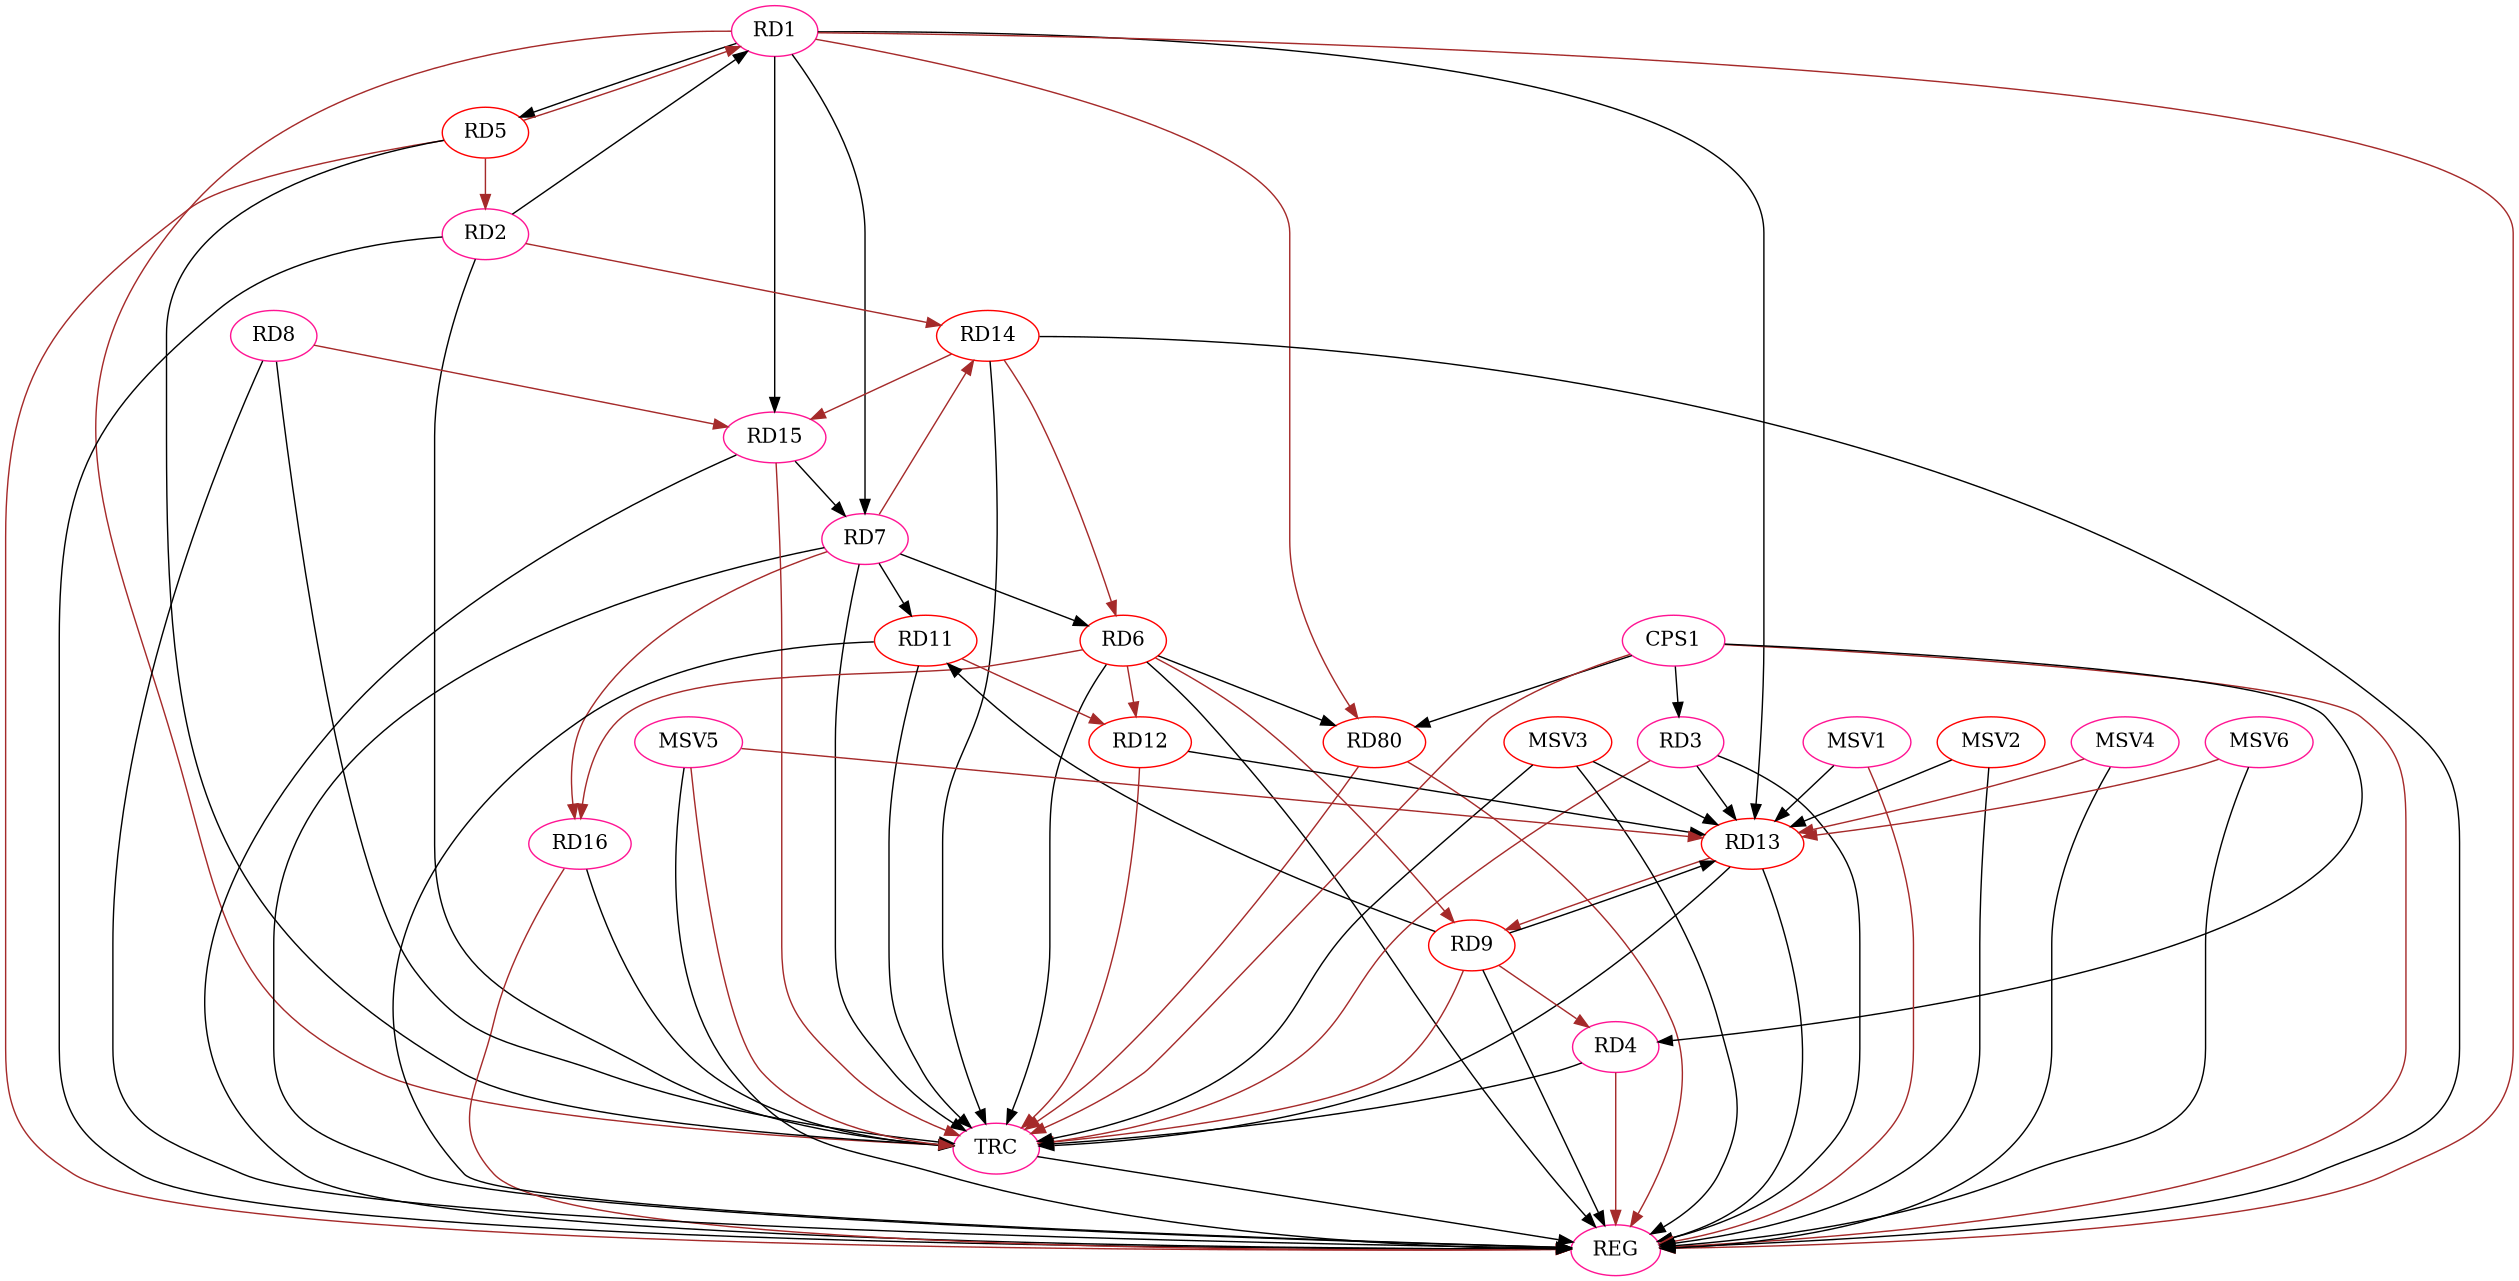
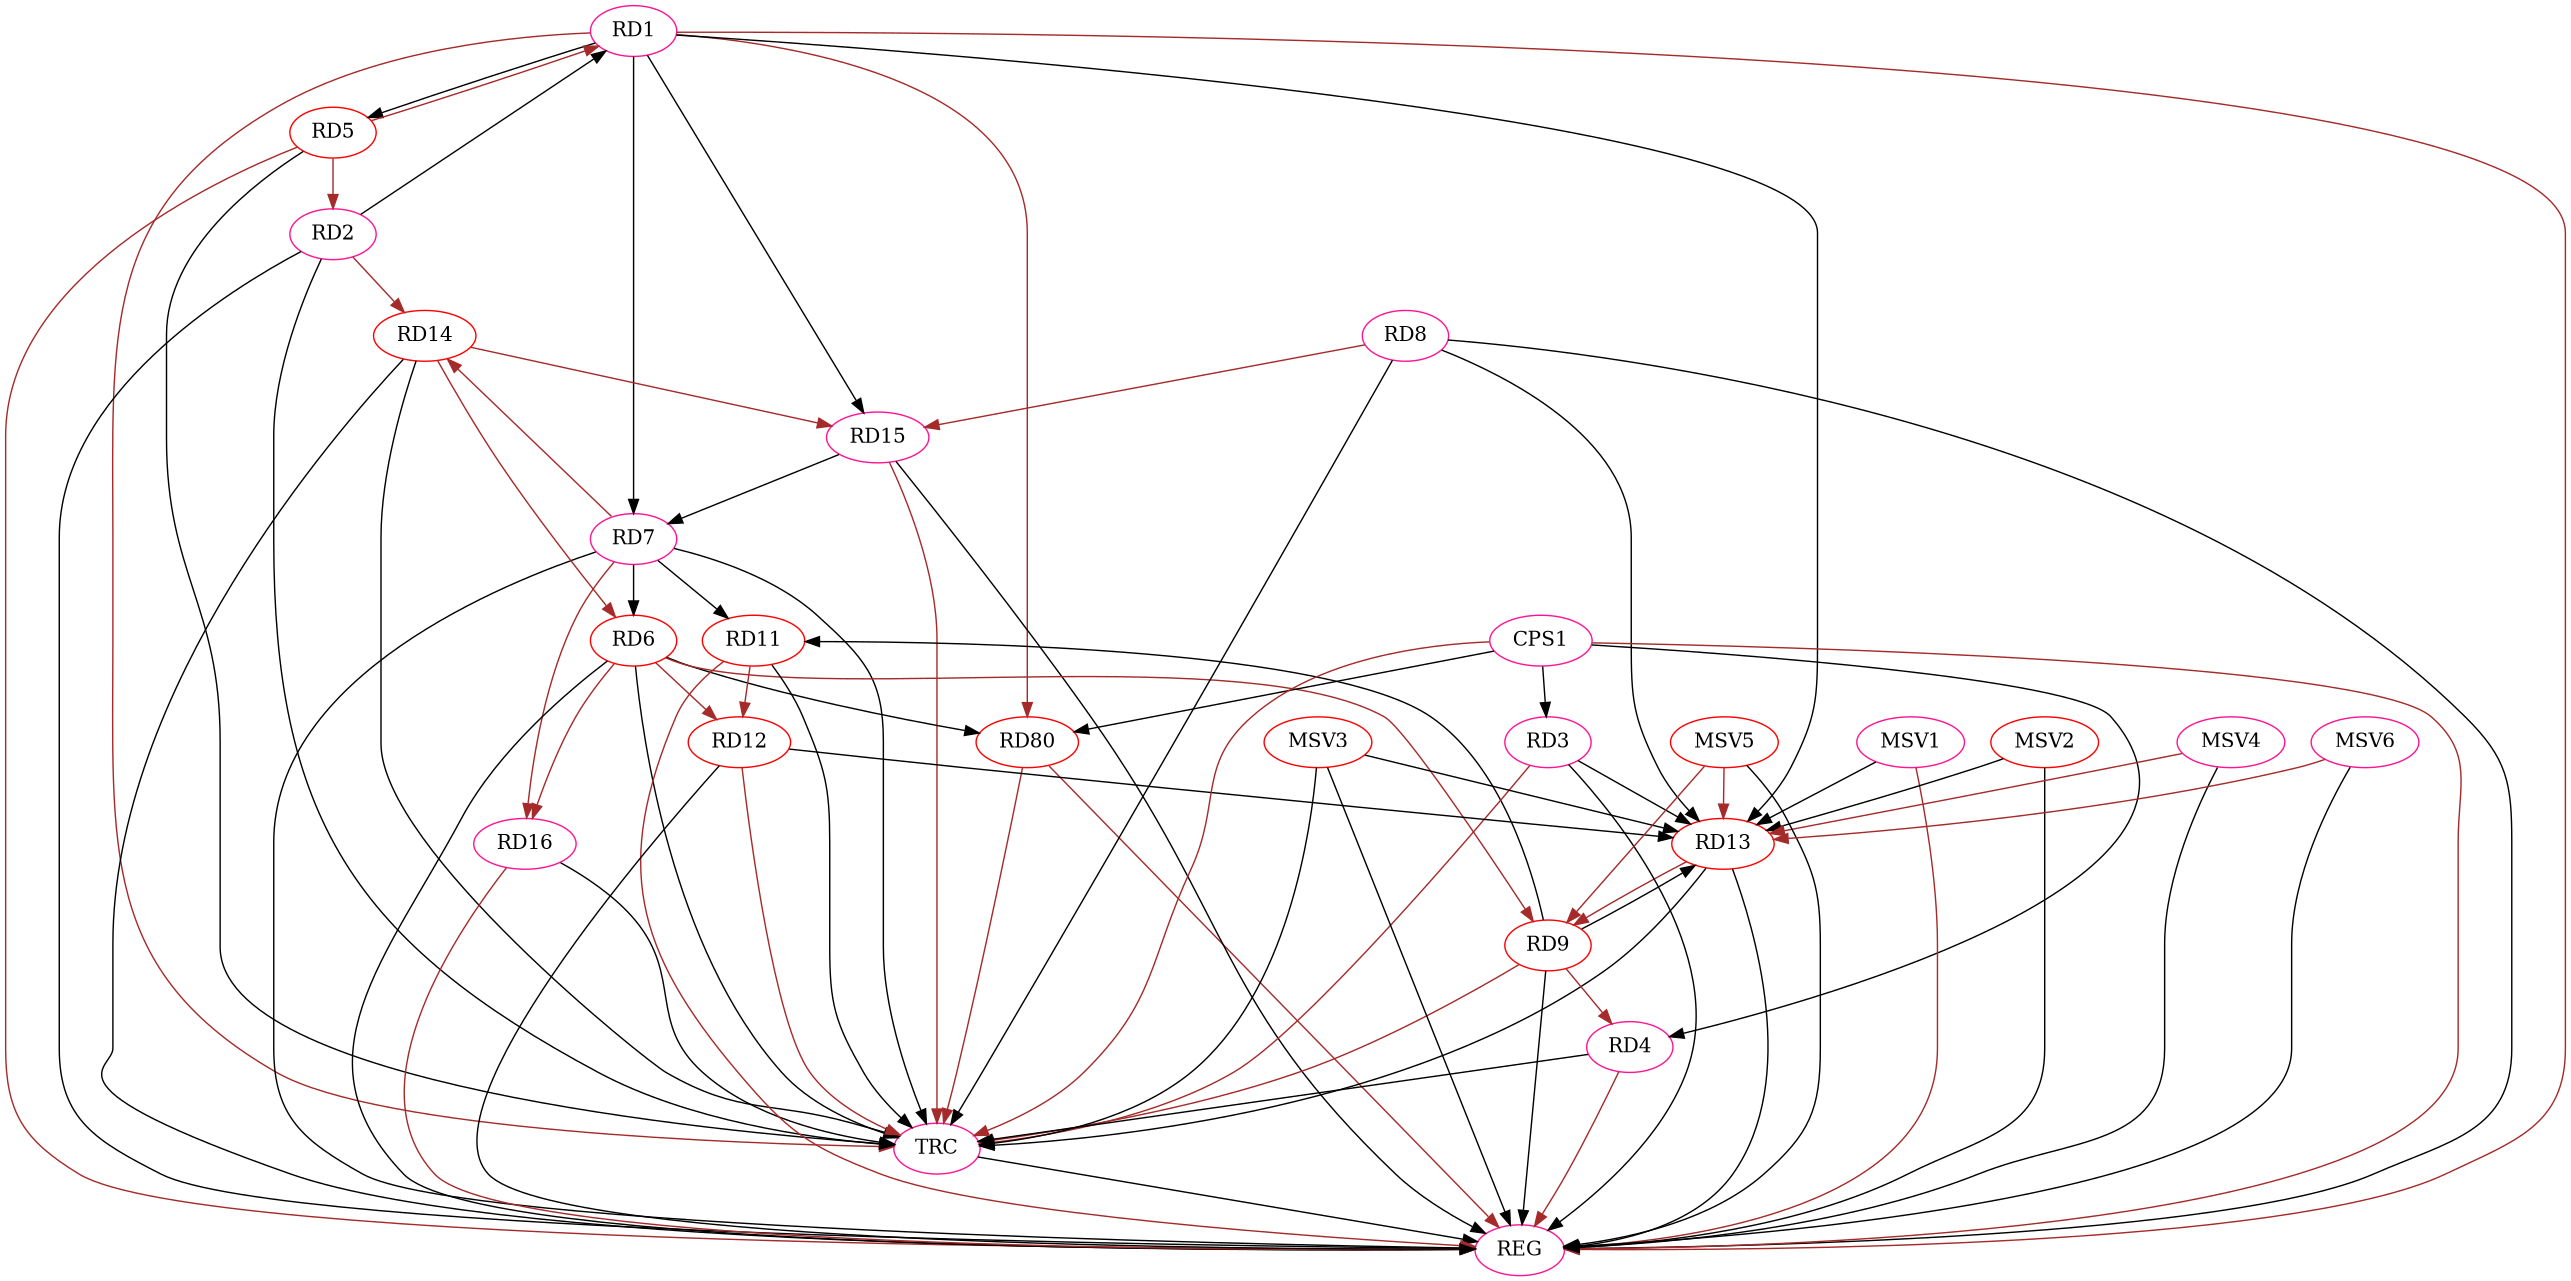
none -> (1631, 541)
(689, 742) -> (1724, 742)
(736, 1019) -> (1628, 854)
(451, 1157) -> (856, 1164)
none -> (546, 1199)
